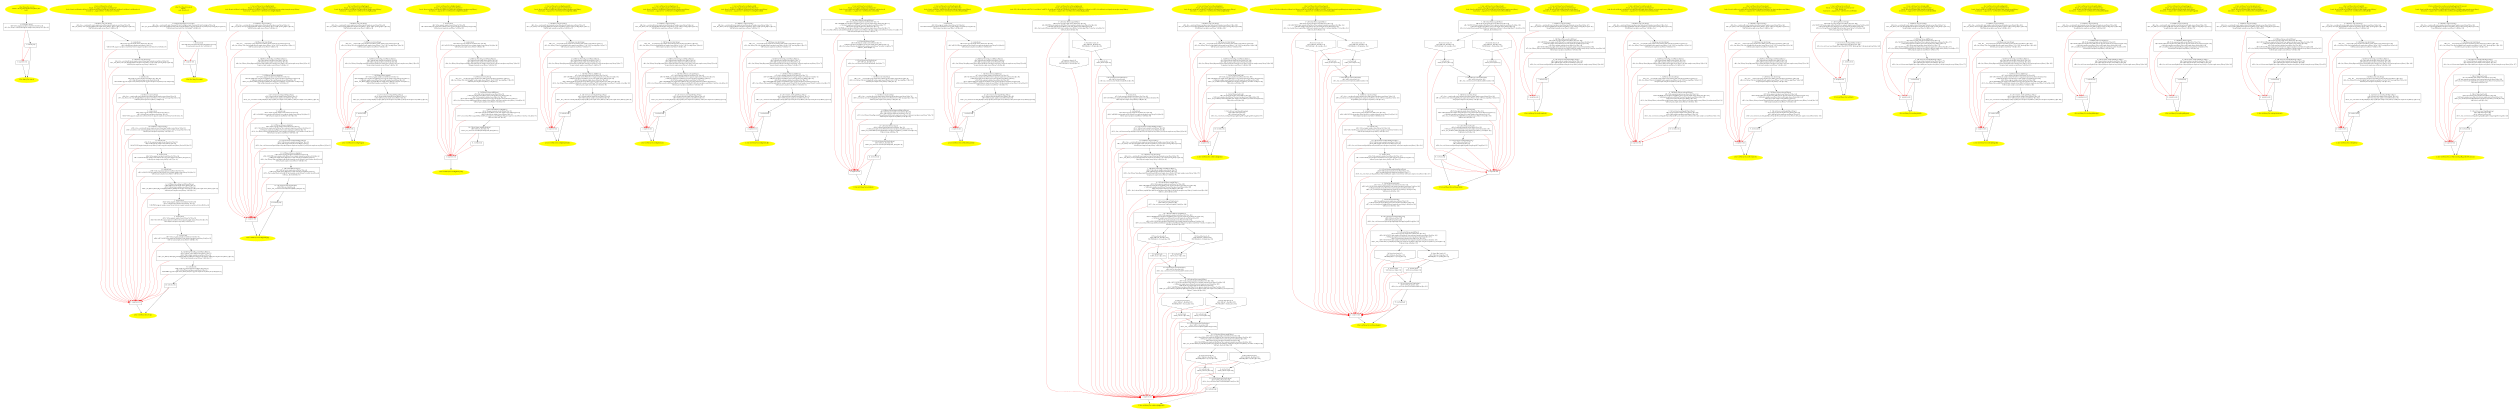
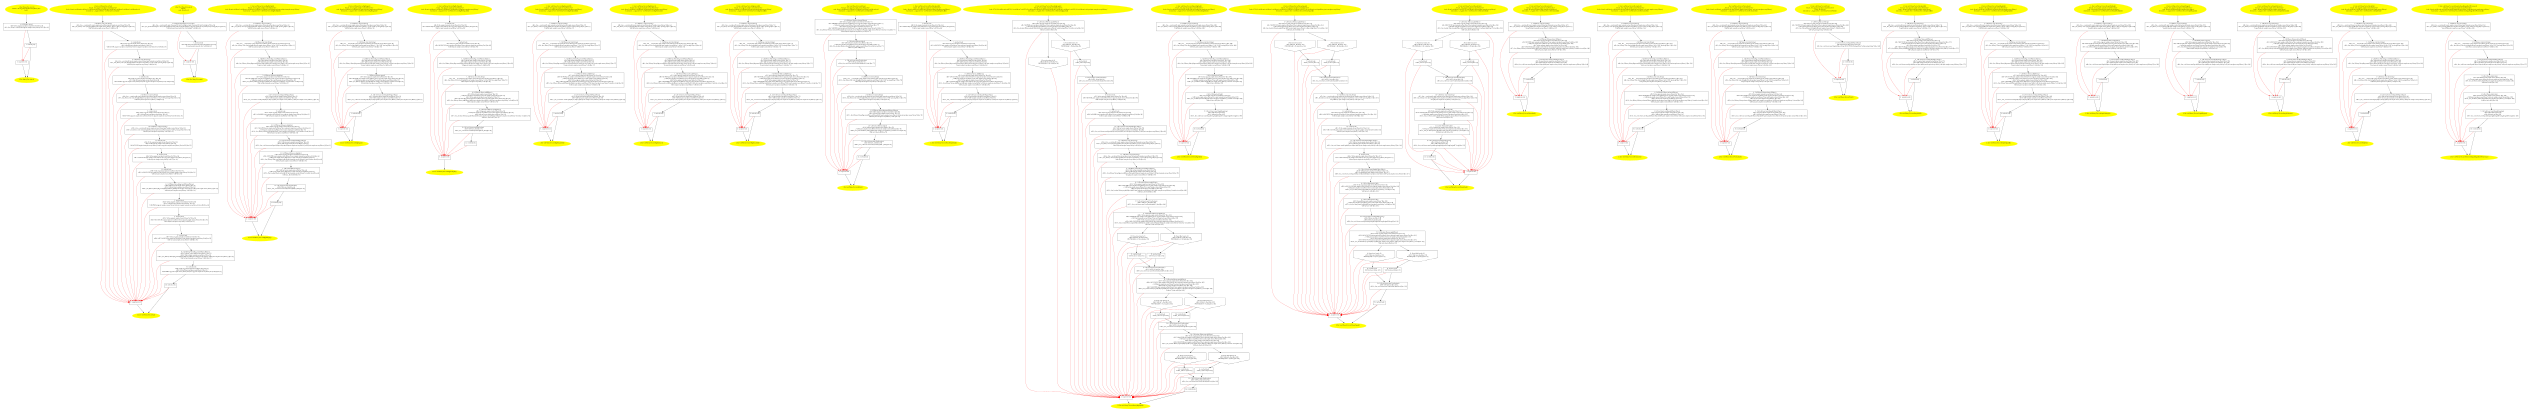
none -> (1630, 158)
